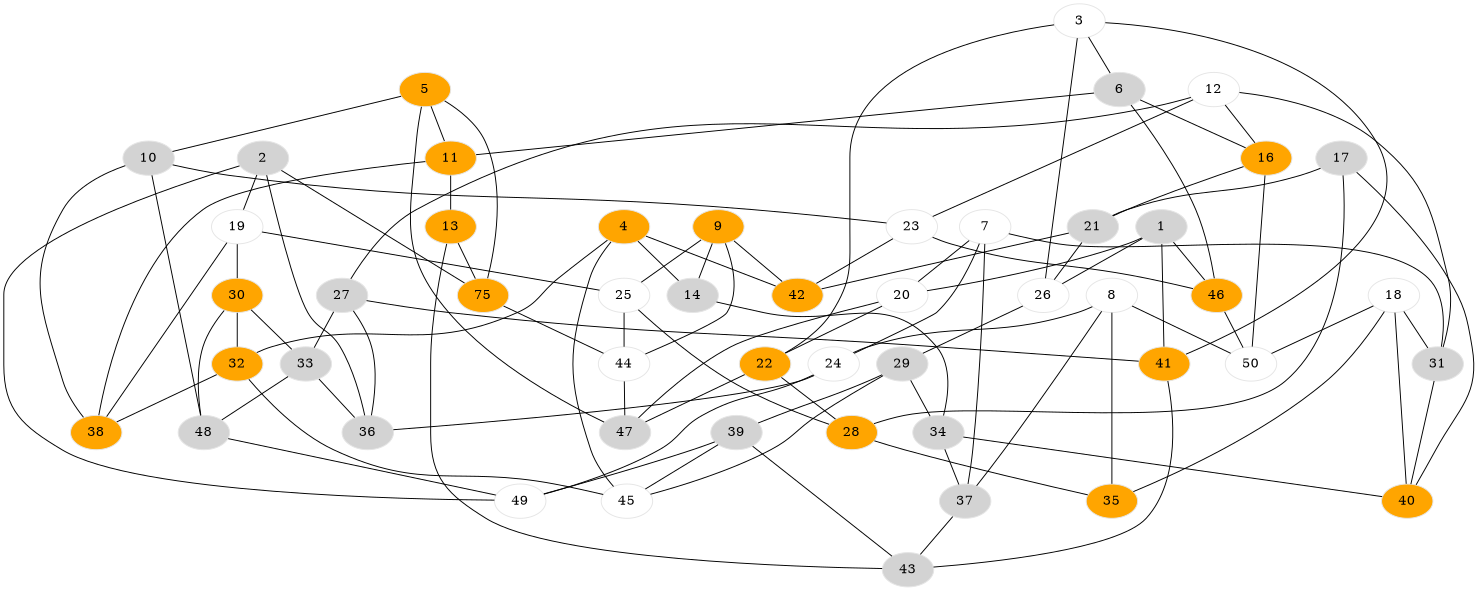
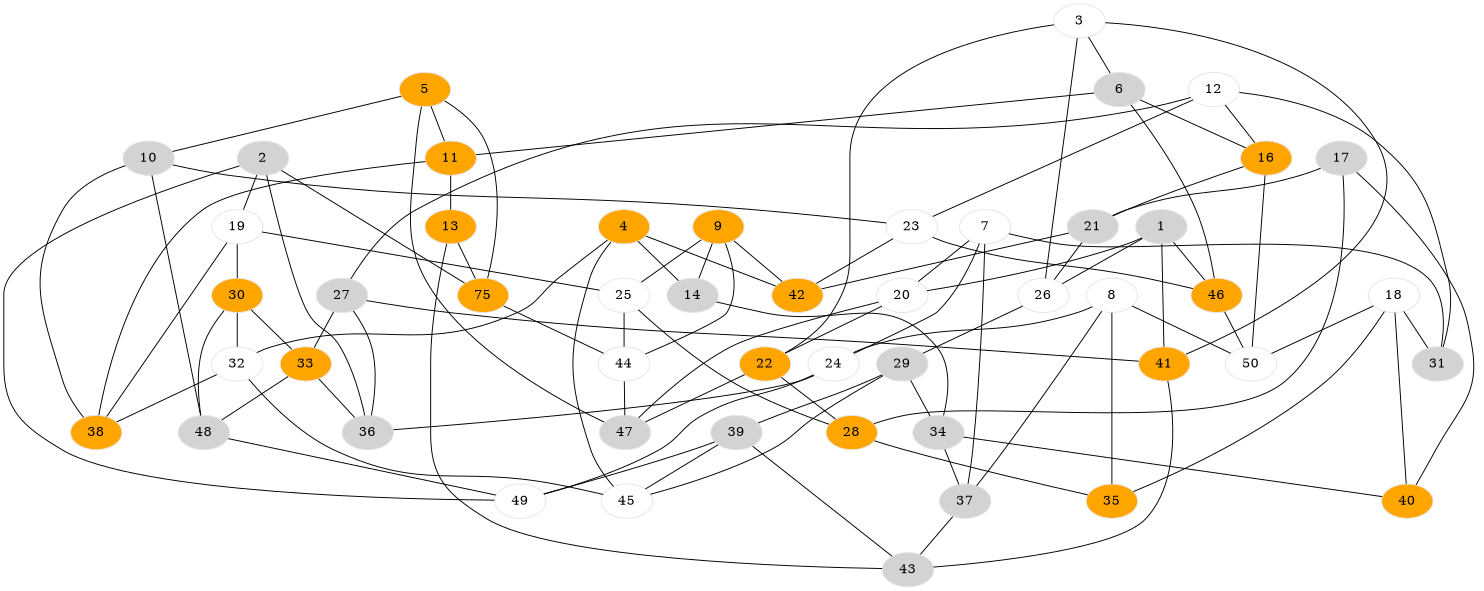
(237, 364) -> (237, 364)
(306, 364) -> (306, 364)
(1422, 433) -> none
